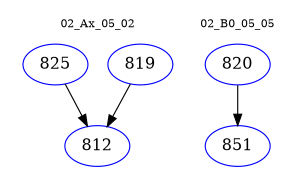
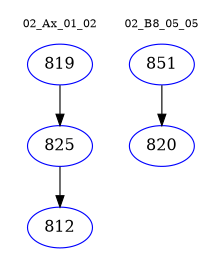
(98, 24) -> (60, 24)
(238, 24) -> (162, 24)
(122, 100) -> (60, 100)
(238, 100) -> (162, 100)
